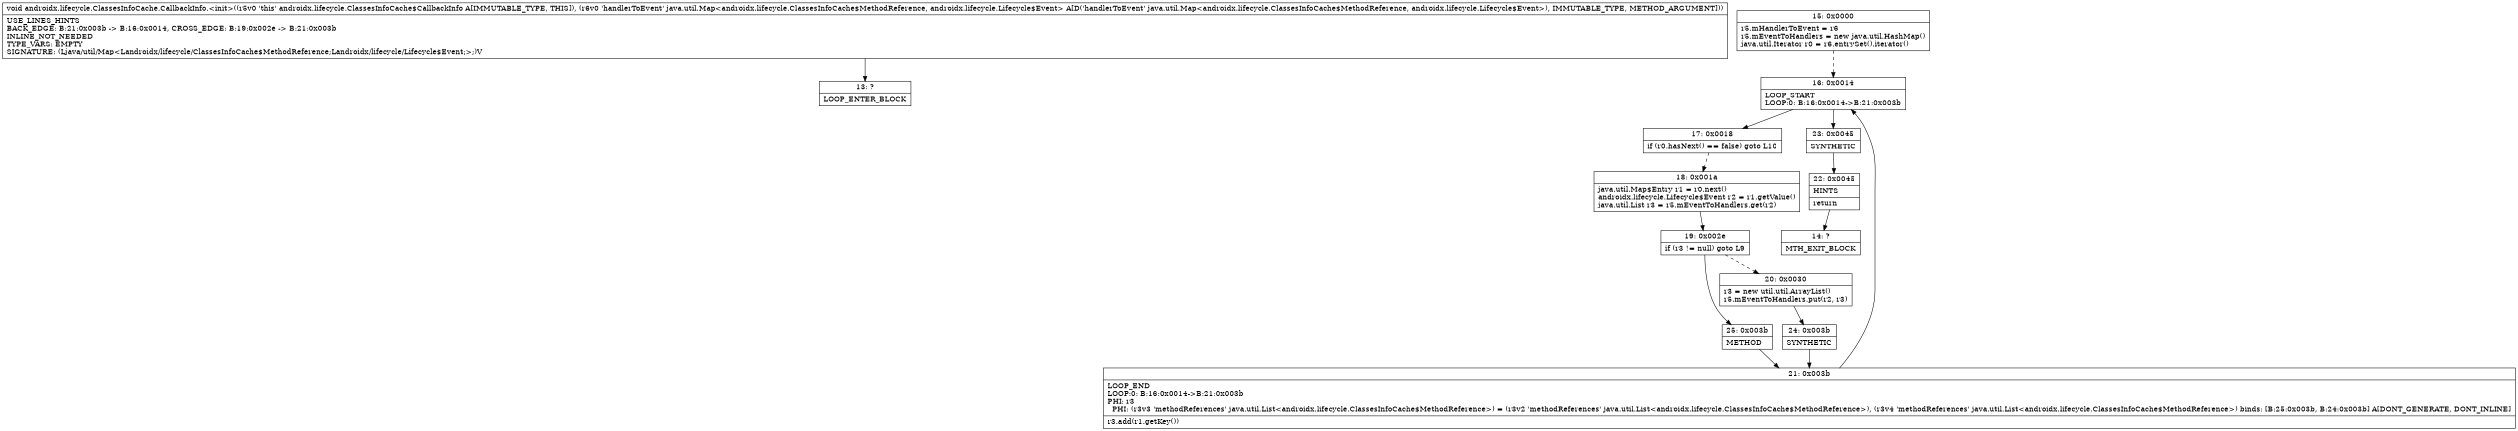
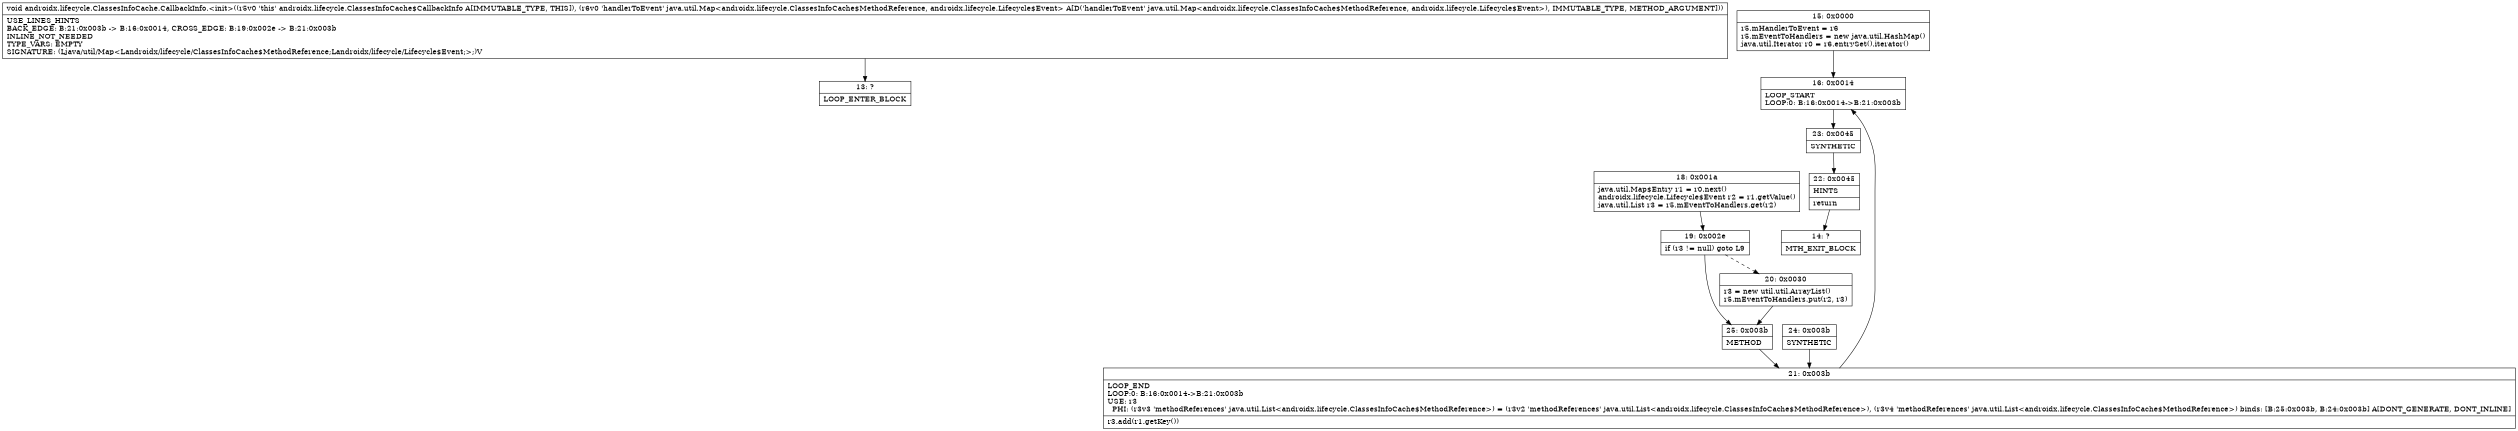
(1833, 61) -> (1833, 61)
(1713, 141) -> none
(1798, 313) -> (1767, 313)
(1122, 402) -> (1124, 402)
